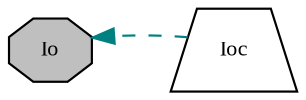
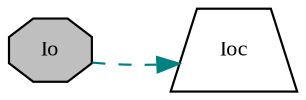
(151, 36) -> (125, 65)
